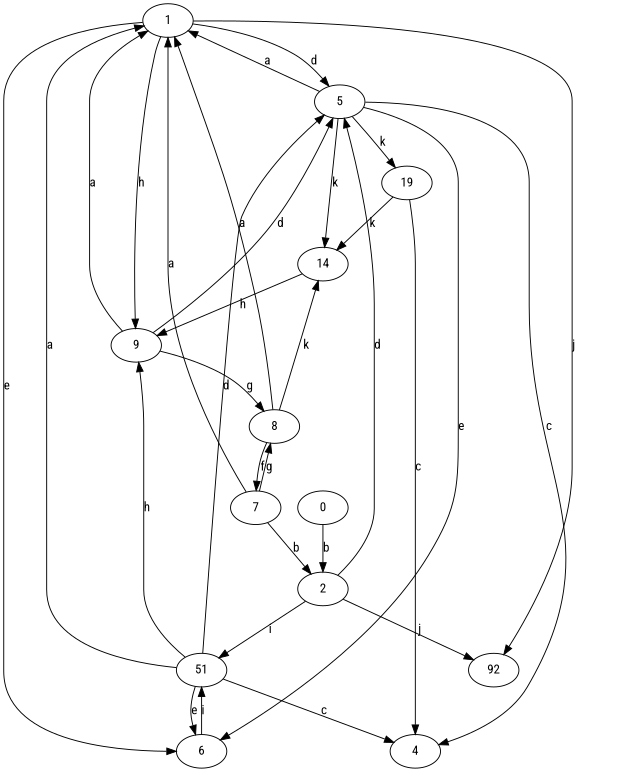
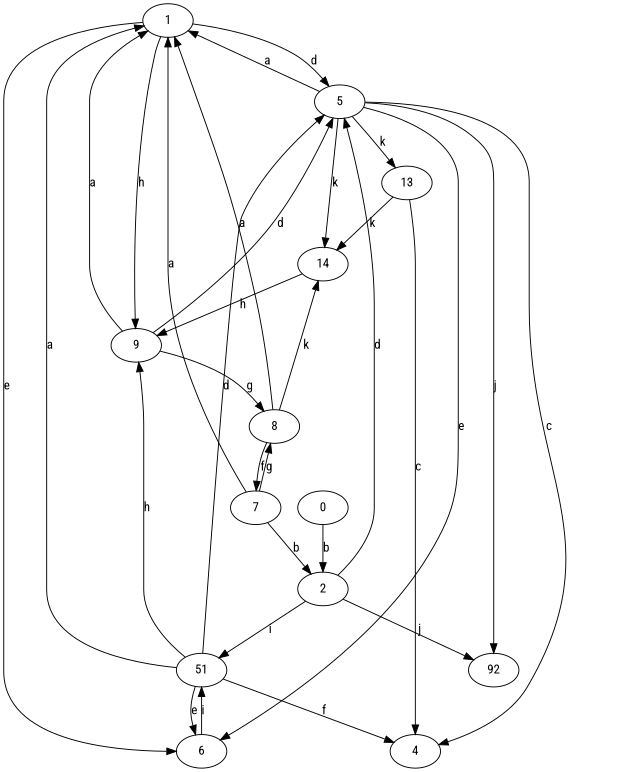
(572, 179) -> (494, 329)
(407, 183) -> (407, 183)
(324, 711) -> (324, 711)
